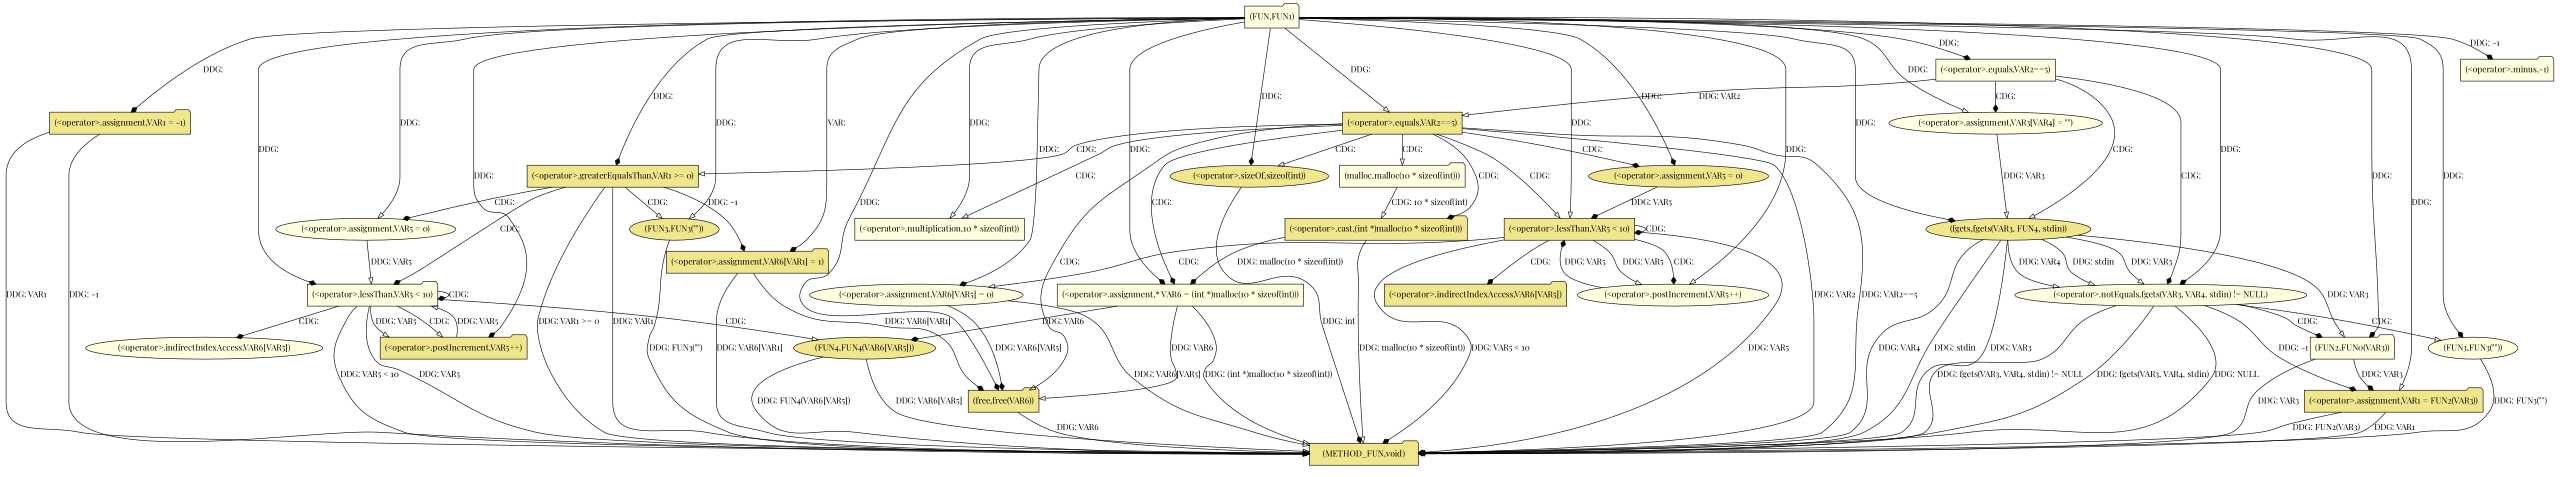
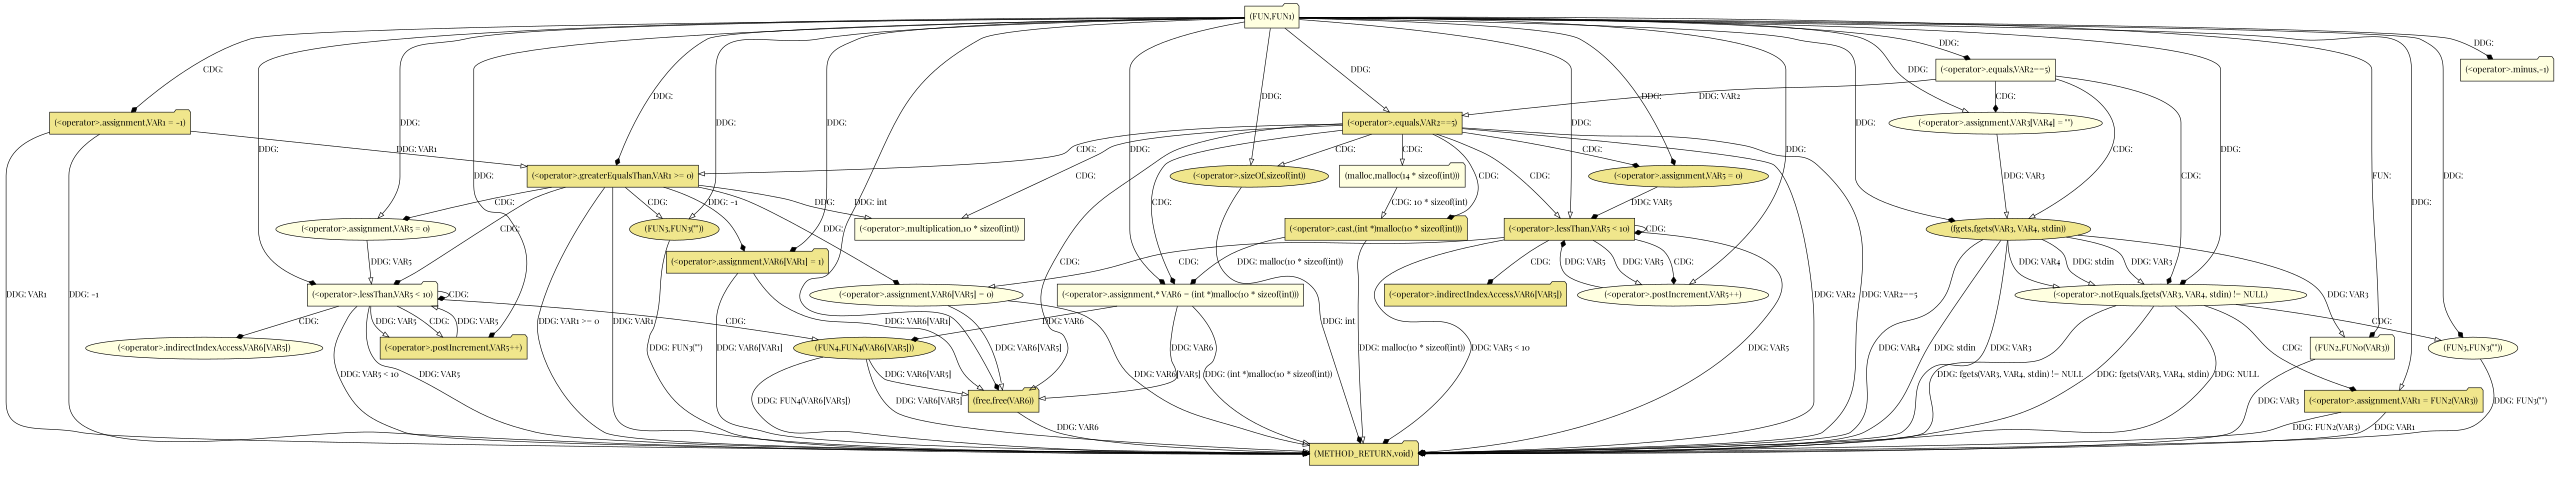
(1027, 40) -> (782, 198)
(2485, 44) -> (2485, 44)
(214, 70) -> (214, 70)
(1039, 83) -> (799, 227)
(1261, 94) -> (1261, 94)
(838, 123) -> (838, 123)
none -> (356, 149)
(1402, 176) -> (1402, 176)
(2383, 176) -> (2383, 176)
(871, 203) -> (871, 203)
(2008, 229) -> (2008, 229)
(2279, 315) -> none
(871, 324) -> (871, 324)
(985, 337) -> (985, 337)
(2293, 348) -> (2293, 348)
(2358, 374) -> none
none -> (910, 385)
(1364, 454) -> (1364, 454)
